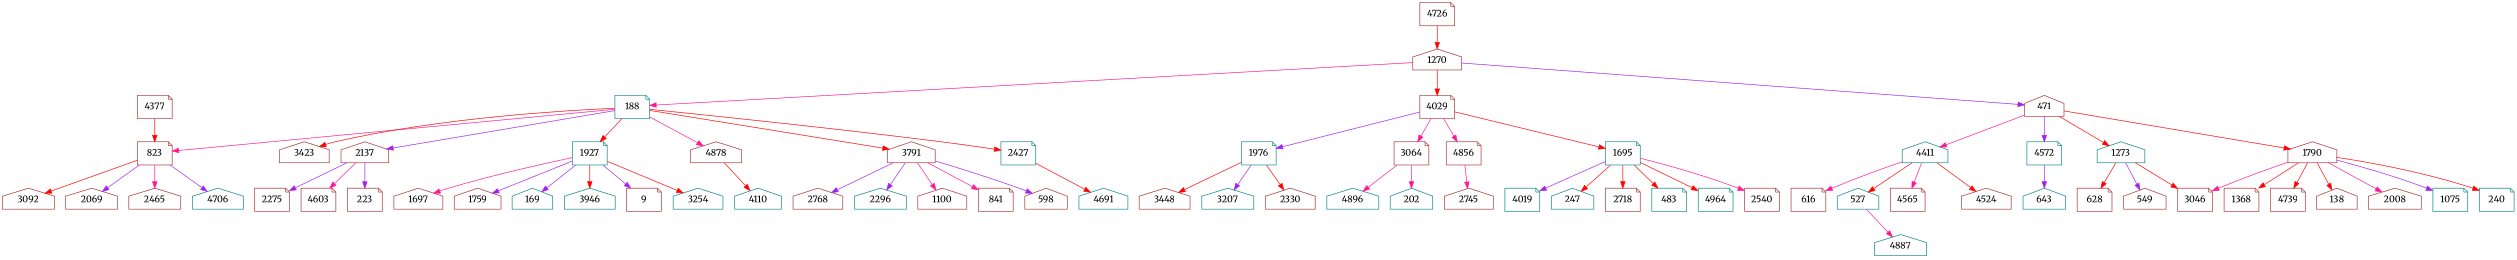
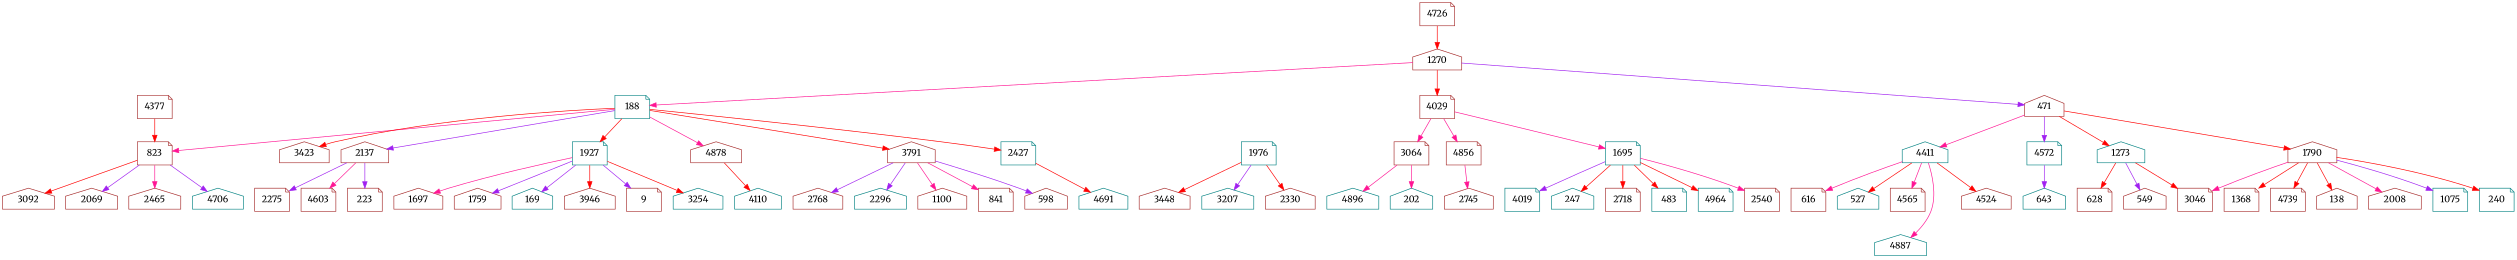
(1351, 129) -> none
(1527, 129) -> (1527, 129)
(590, 200) -> (590, 200)
(1877, 221) -> (1933, 200)
